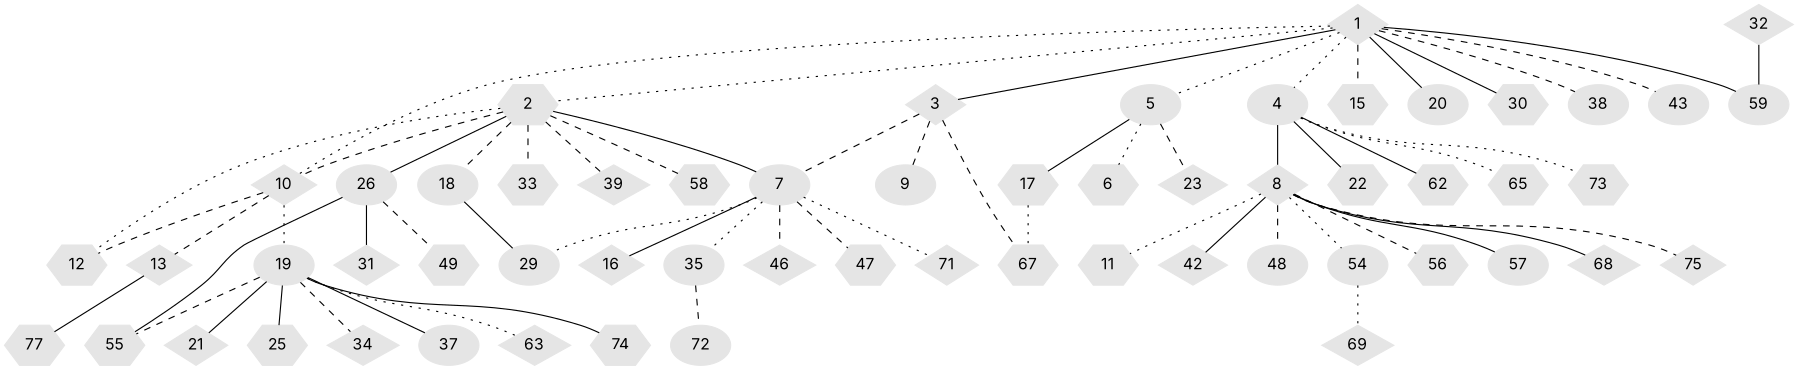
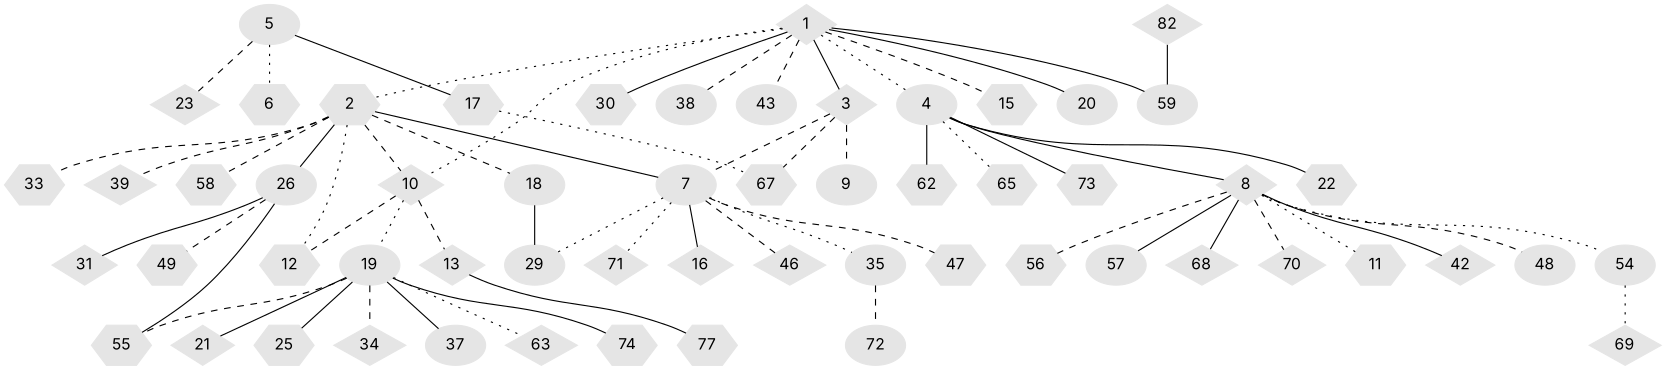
(1759, 25) -> (1167, 25)
(1258, 63) -> none
(1439, 145) -> (1008, 145)
(1693, 265) -> (1292, 265)
